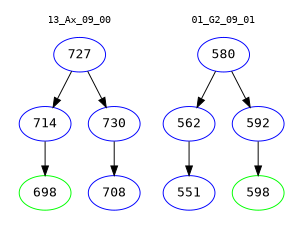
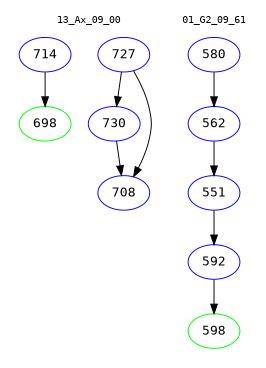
(224, 21) -> (214, 21)
(65, 85) -> (151, 119)
(239, 85) -> (214, 223)
